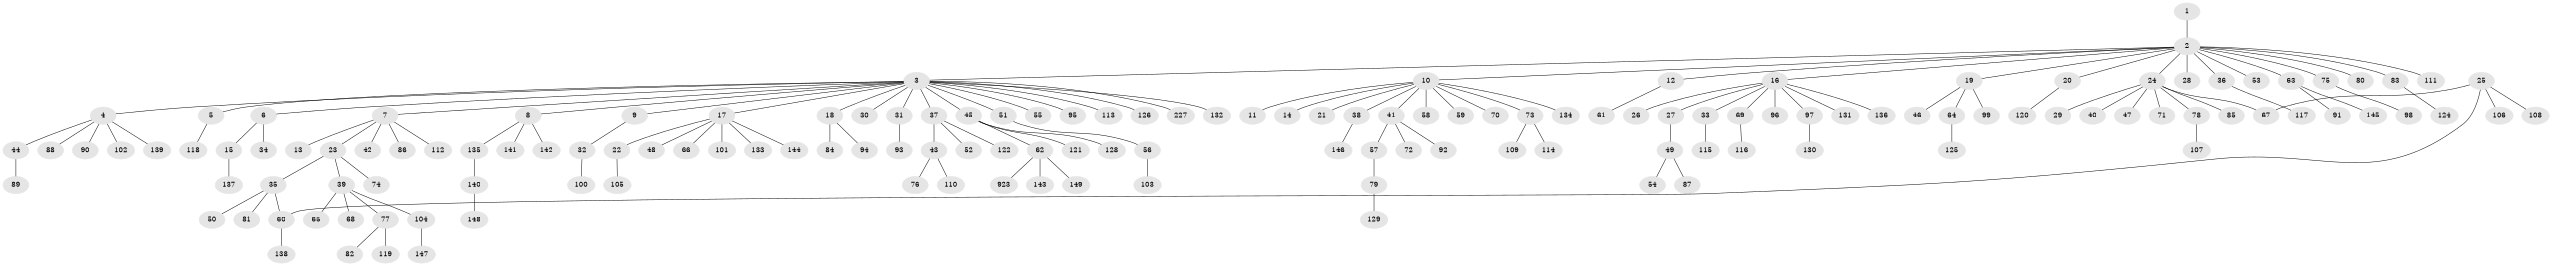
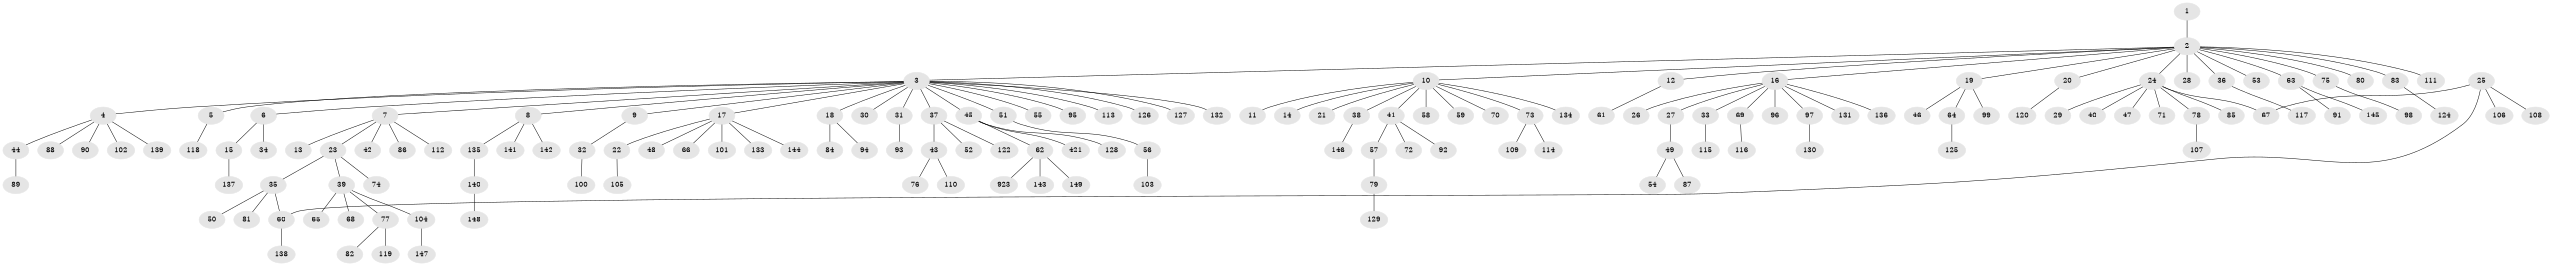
(1181, 116) -> (1181, 116)
(1076, 150) -> (1076, 150)
